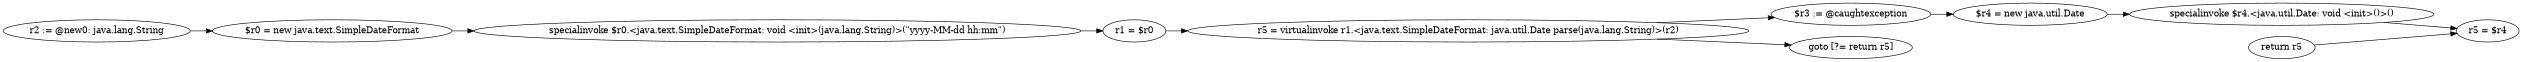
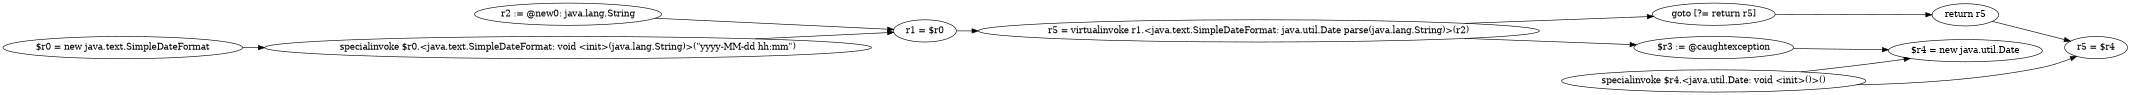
(2115, 14) -> (1853, 66)
none -> (1851, 15)
(198, 31) -> (771, 24)
